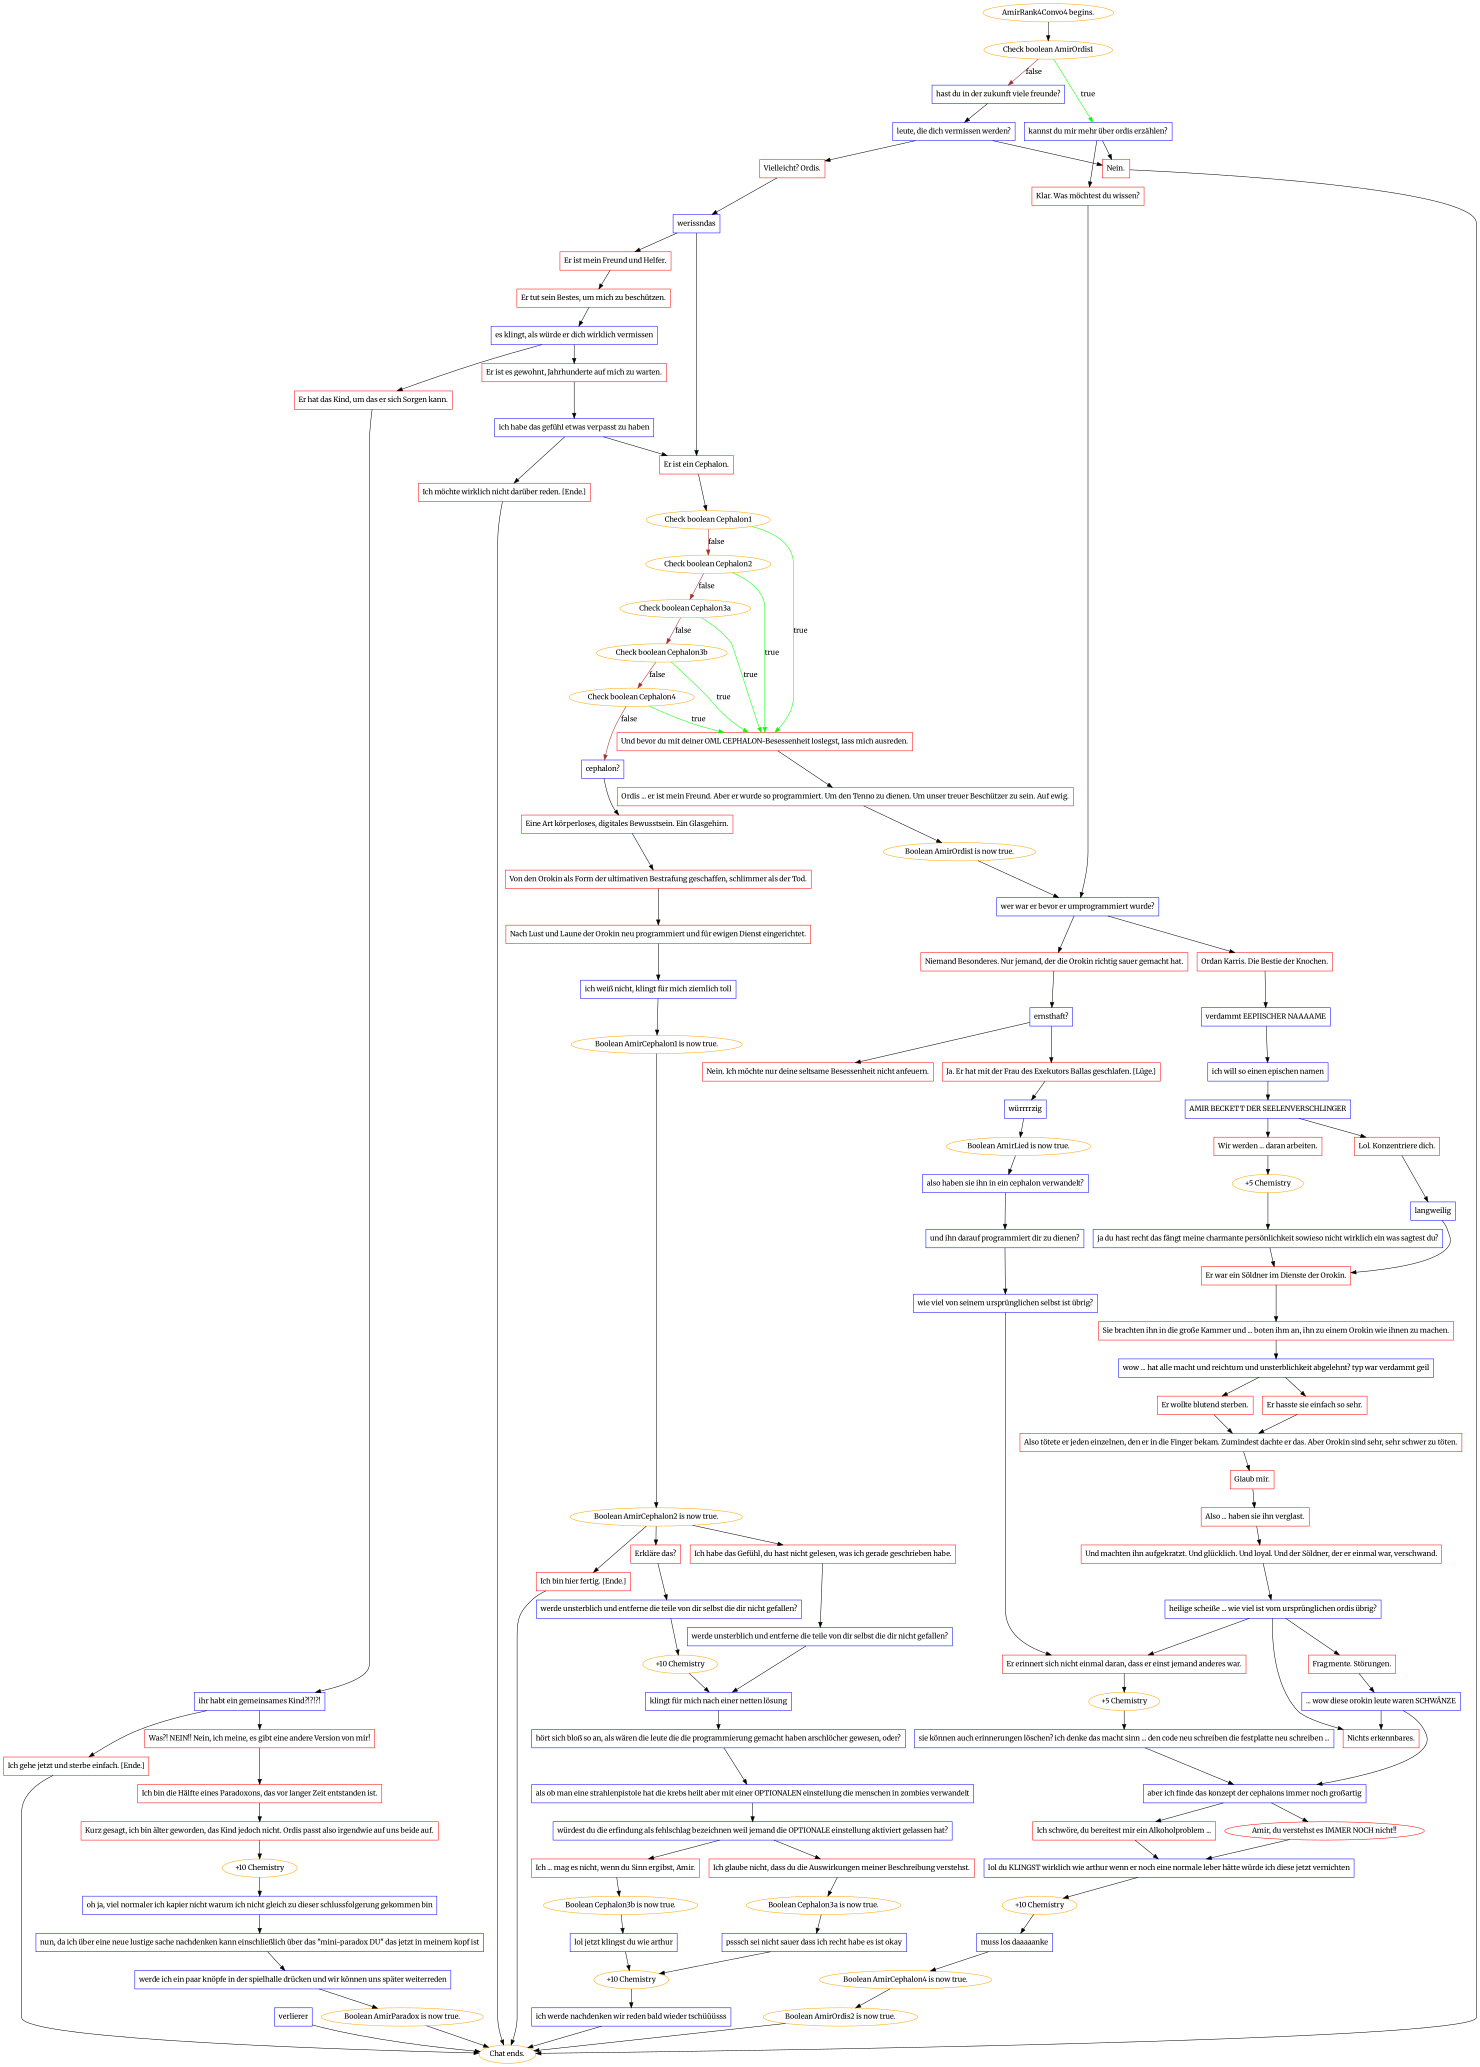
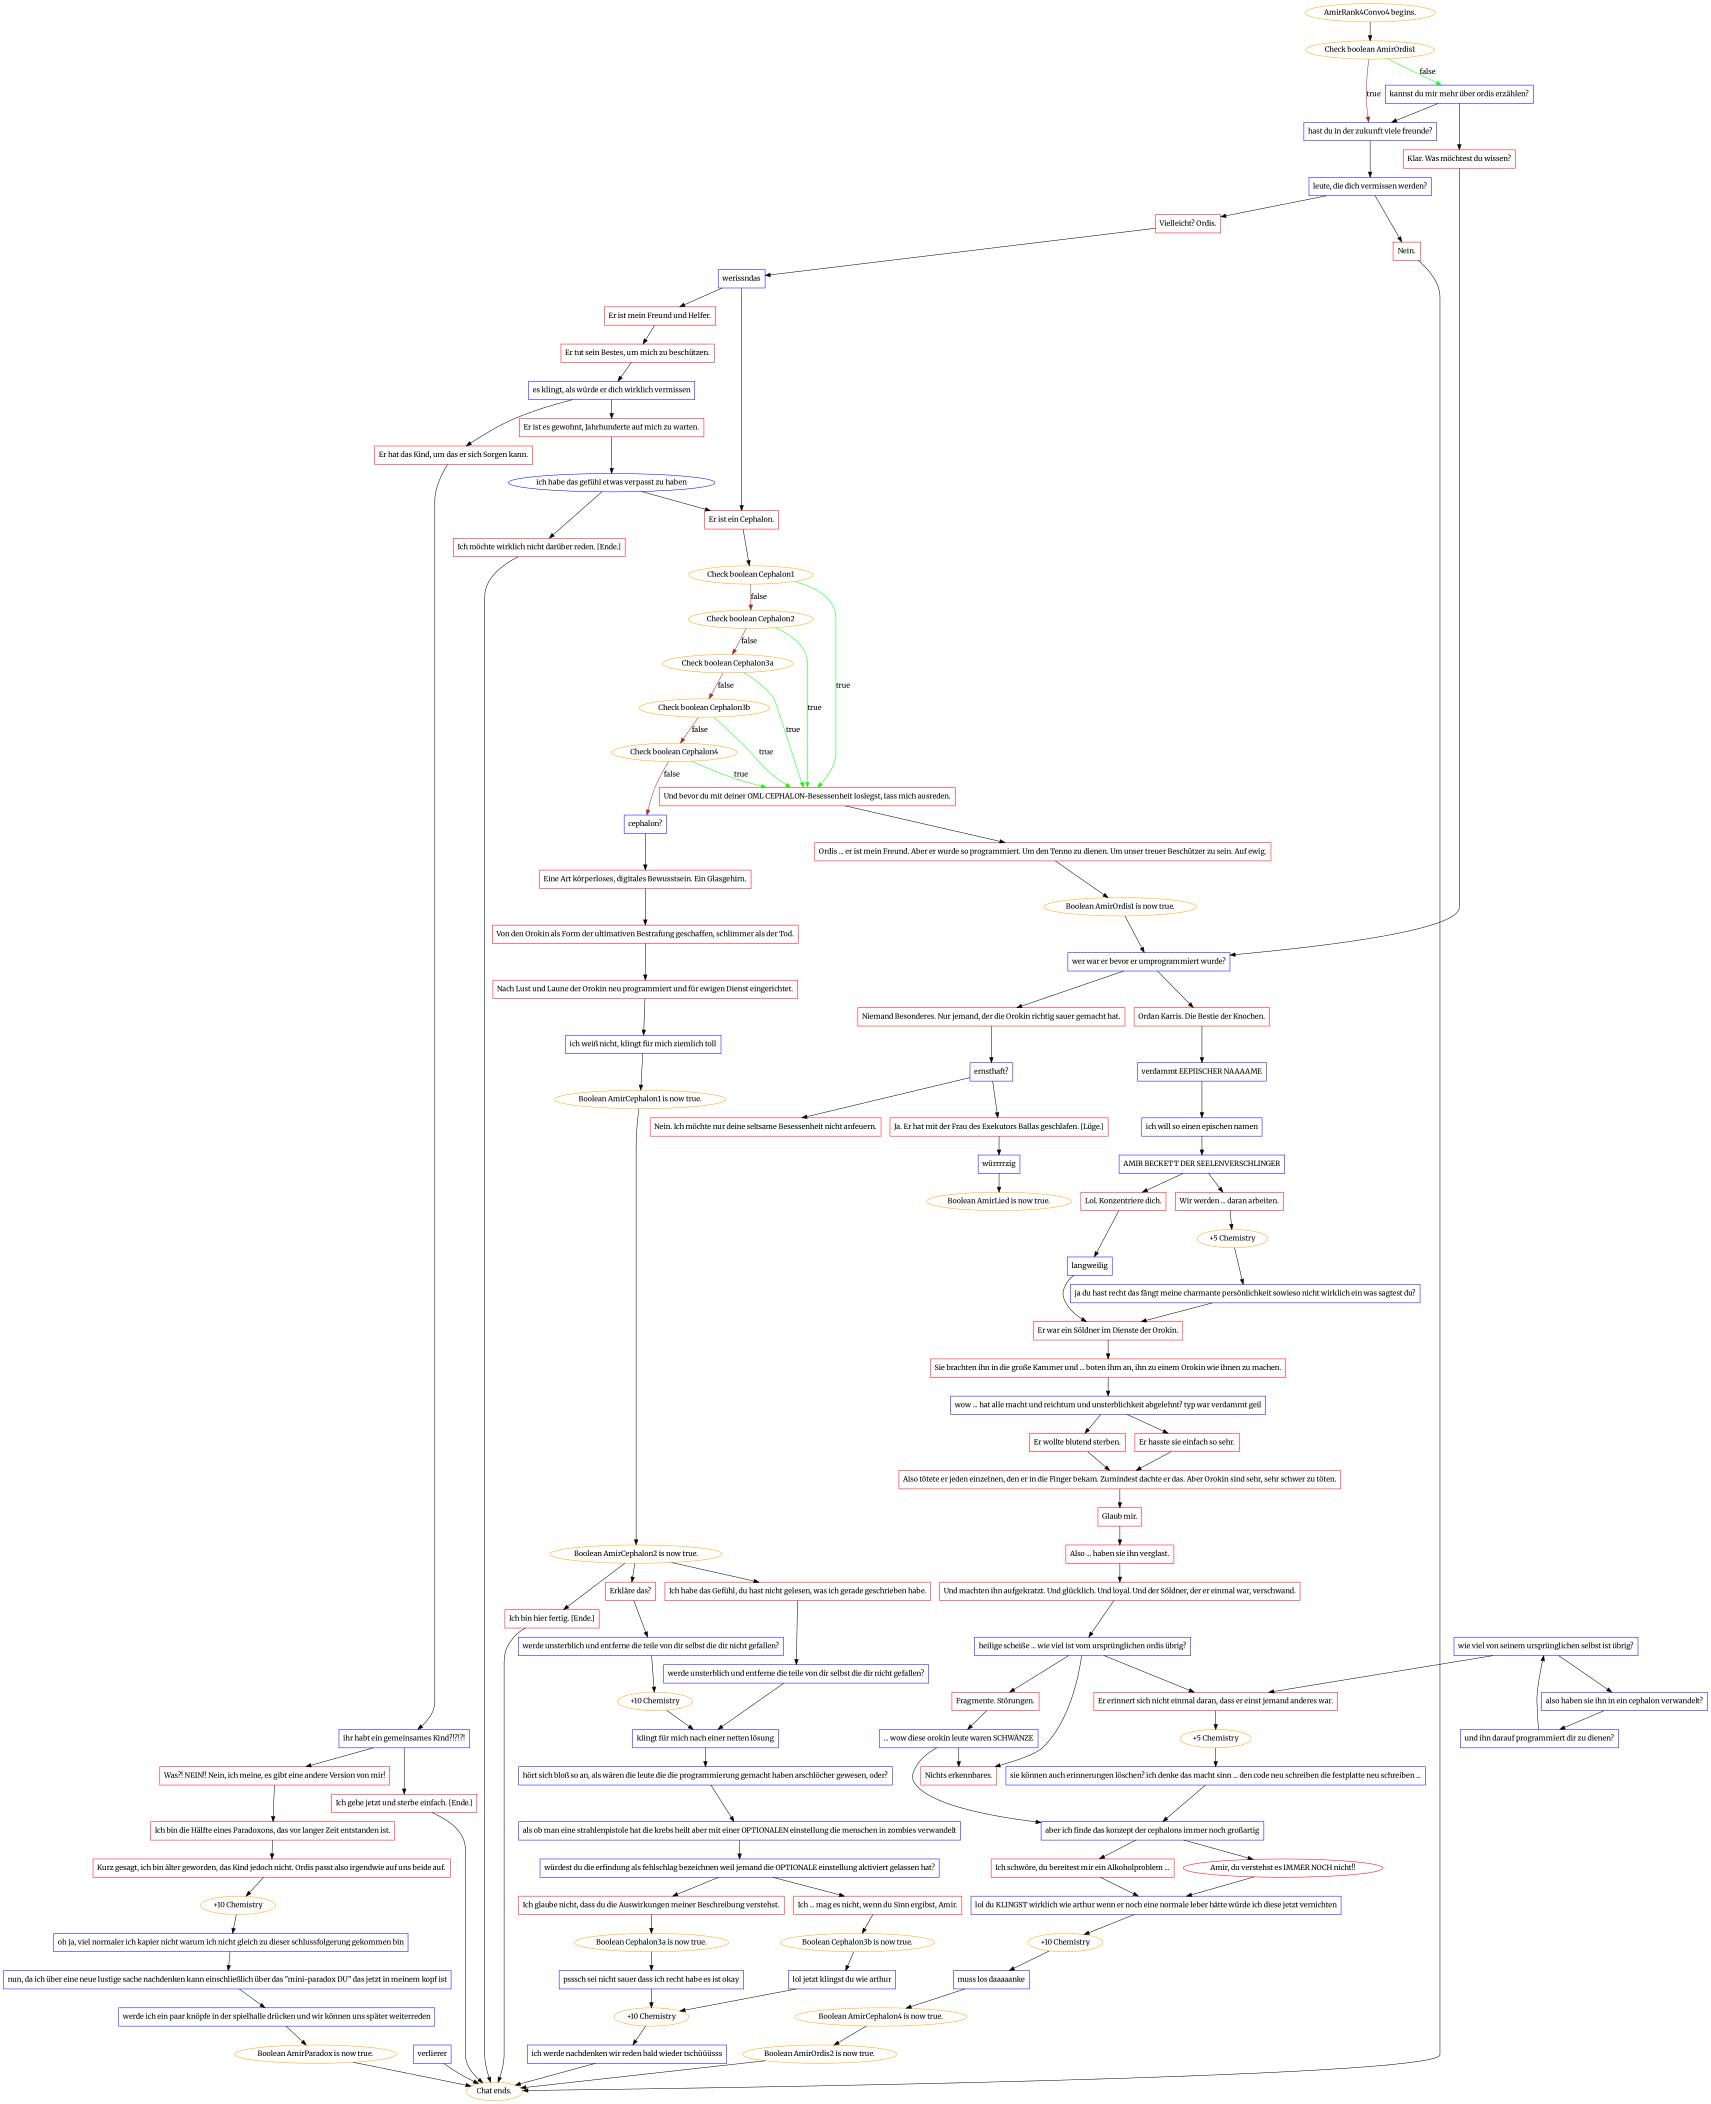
(1034, 72) -> (1374, 94)
(1088, 94) -> (1428, 72)
(1106, 148) -> (1417, 112)
(574, 428) -> (612, 483)
(1013, 1163) -> (1583, 1672)
